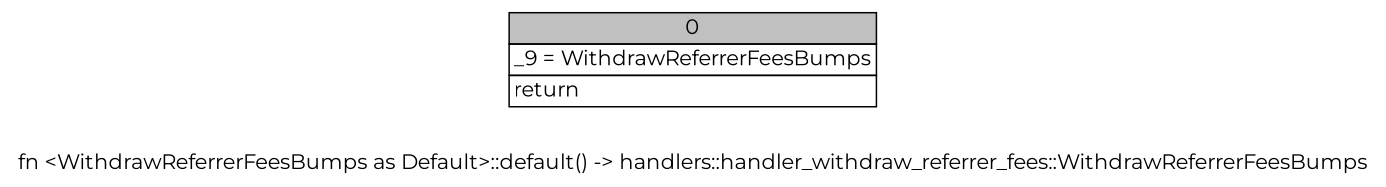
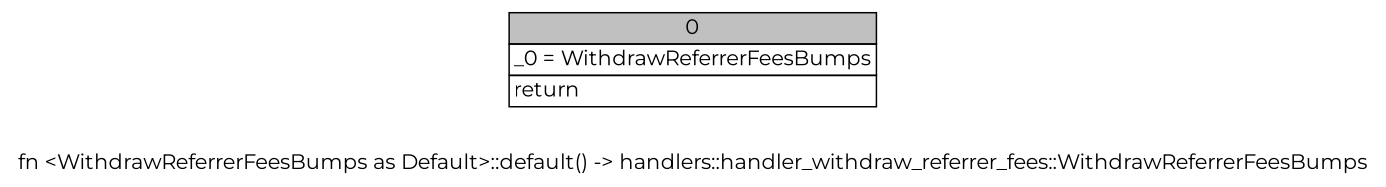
(693, 59) -> (693, 59)
